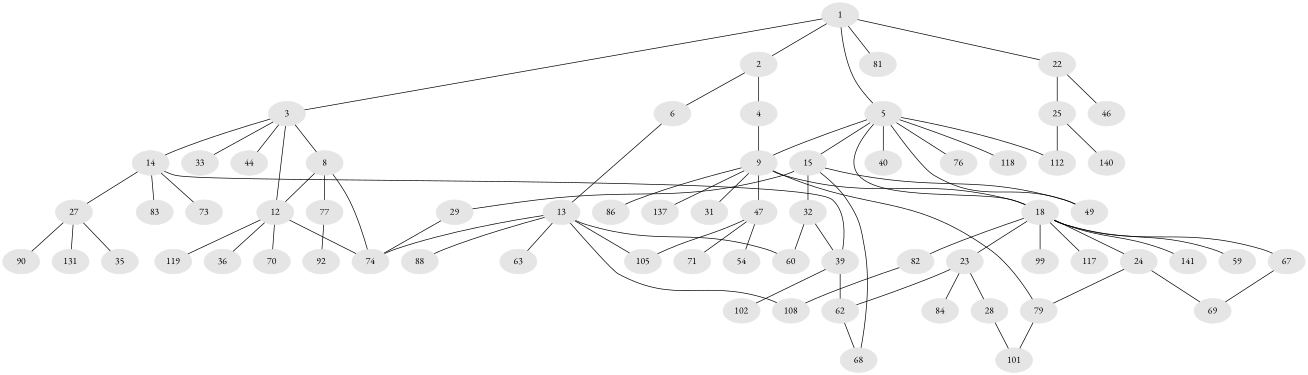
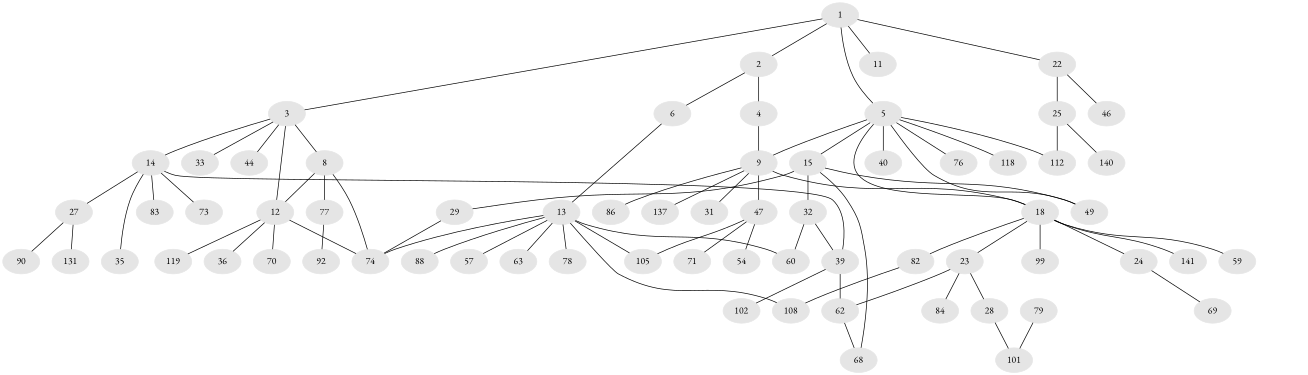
(878, 64) -> (878, 64)
(916, 212) -> none
(97, 237) -> (127, 210)
none -> (469, 262)
none -> (568, 262)
(1089, 262) -> none
(1287, 262) -> none
(1089, 286) -> none
